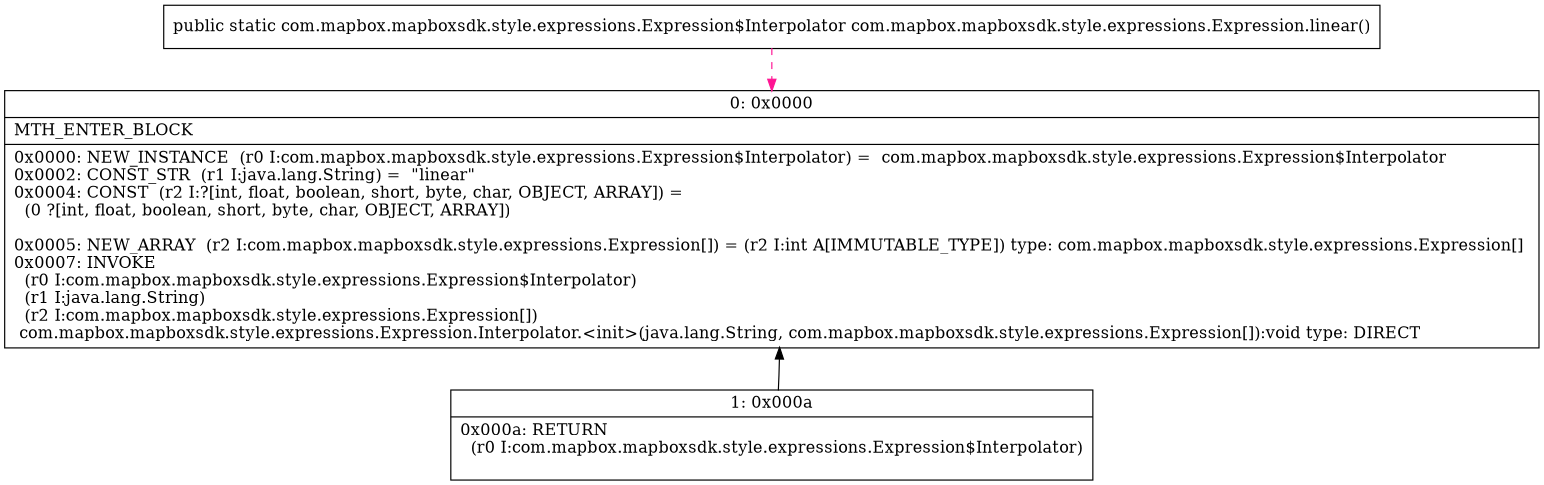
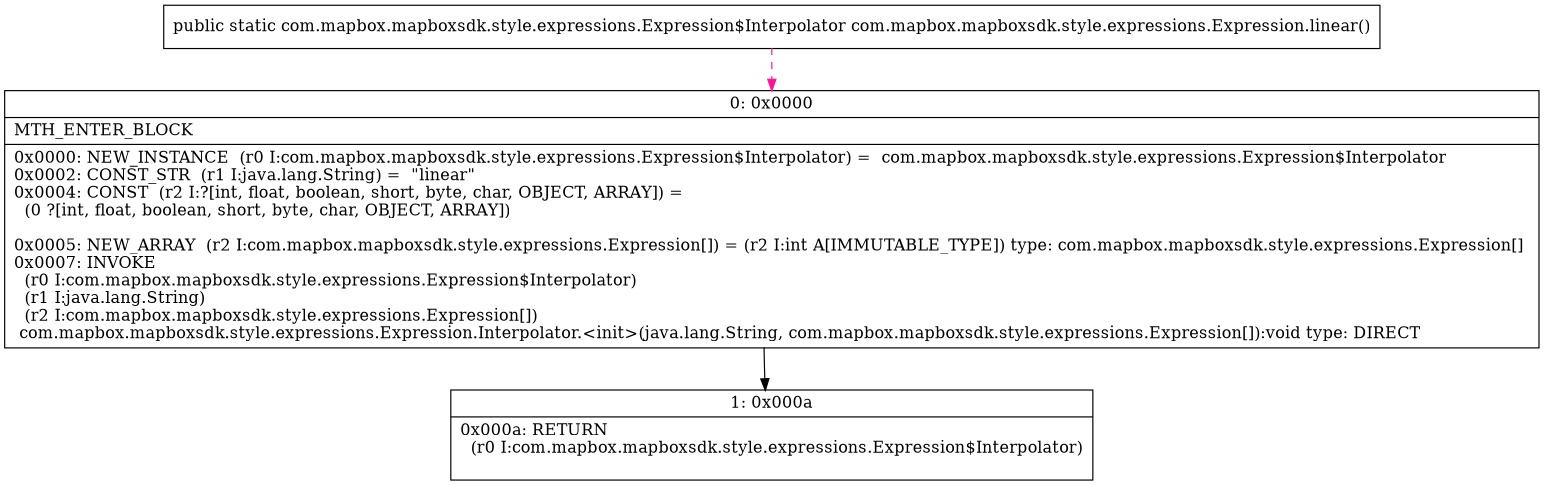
(779, 375) -> (764, 363)
